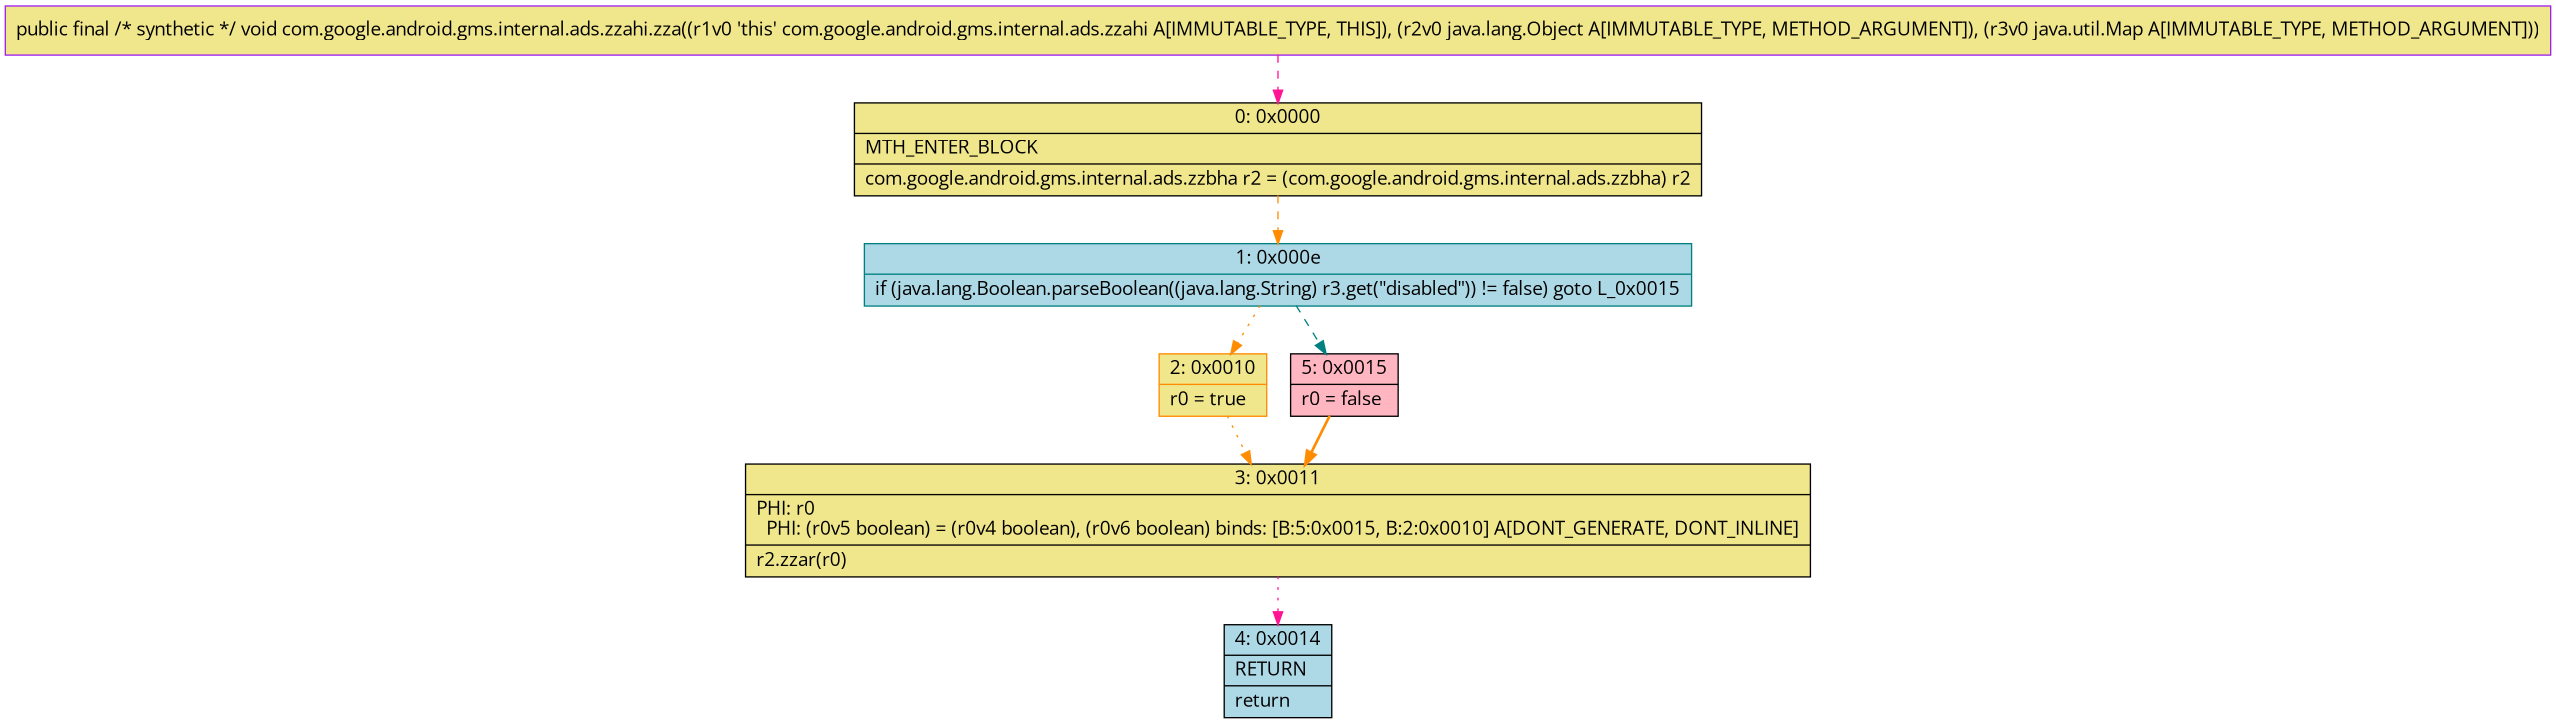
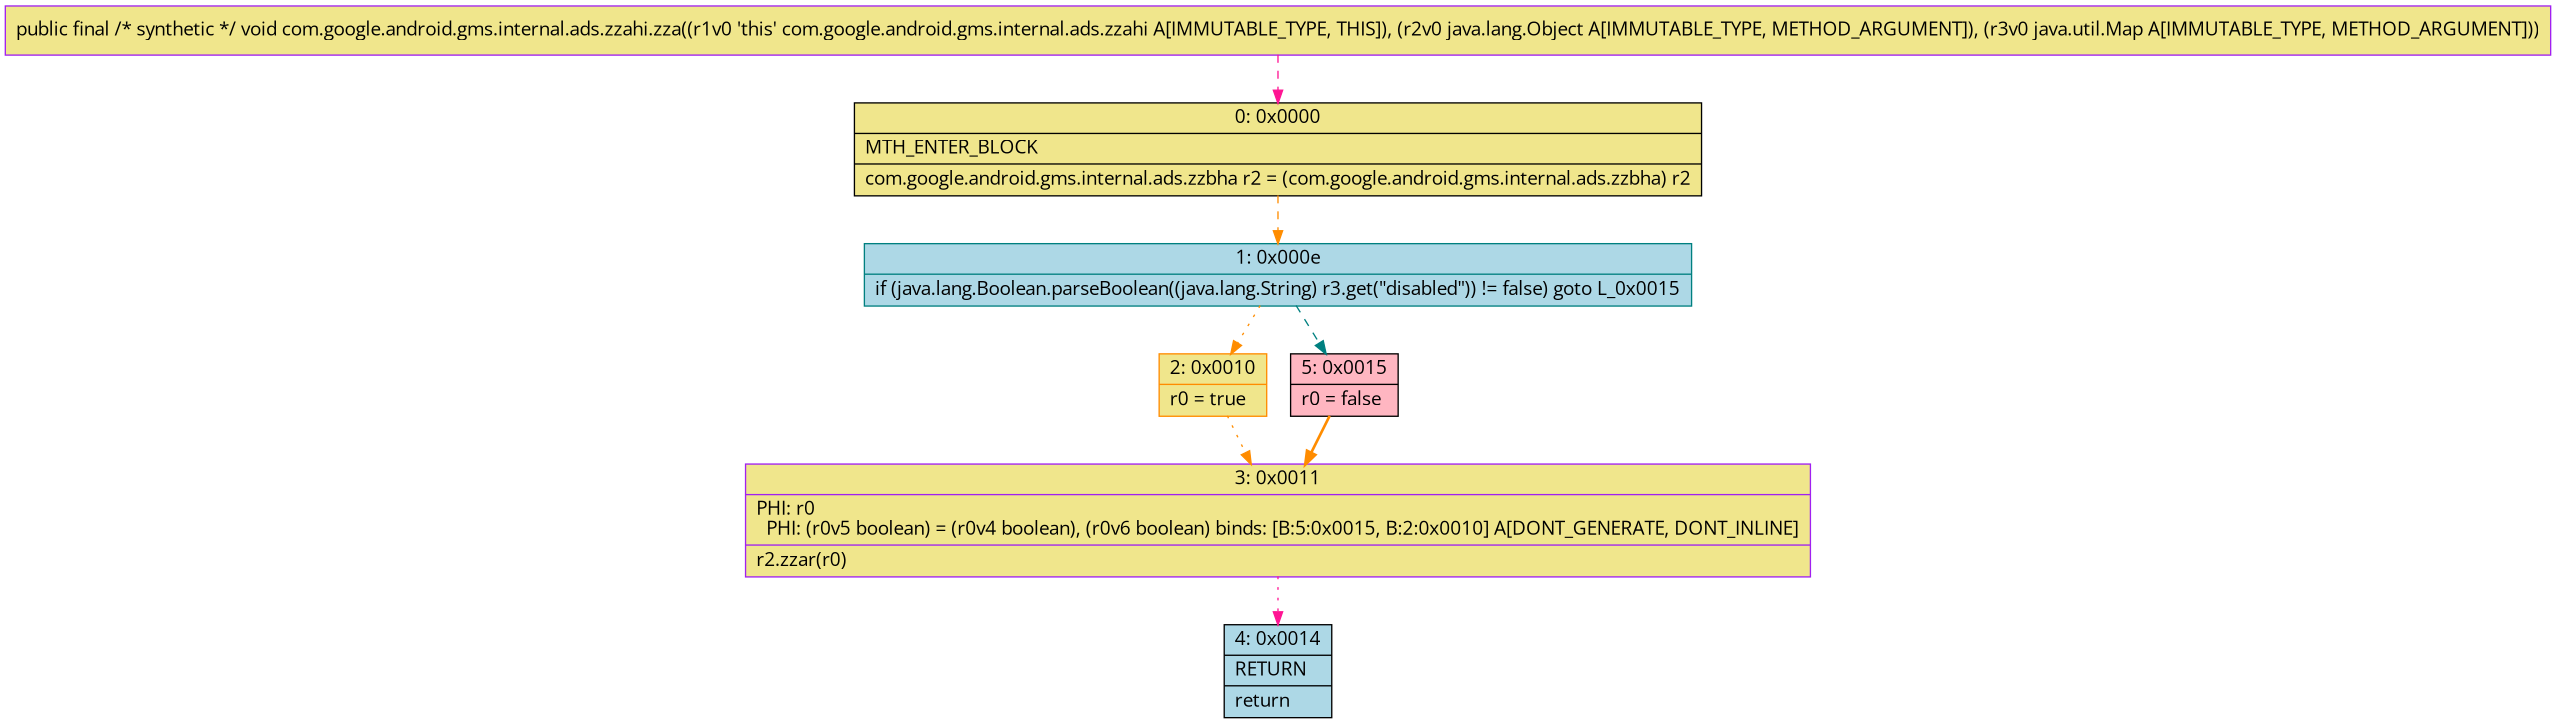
(1278, 520) -> (1278, 520)
